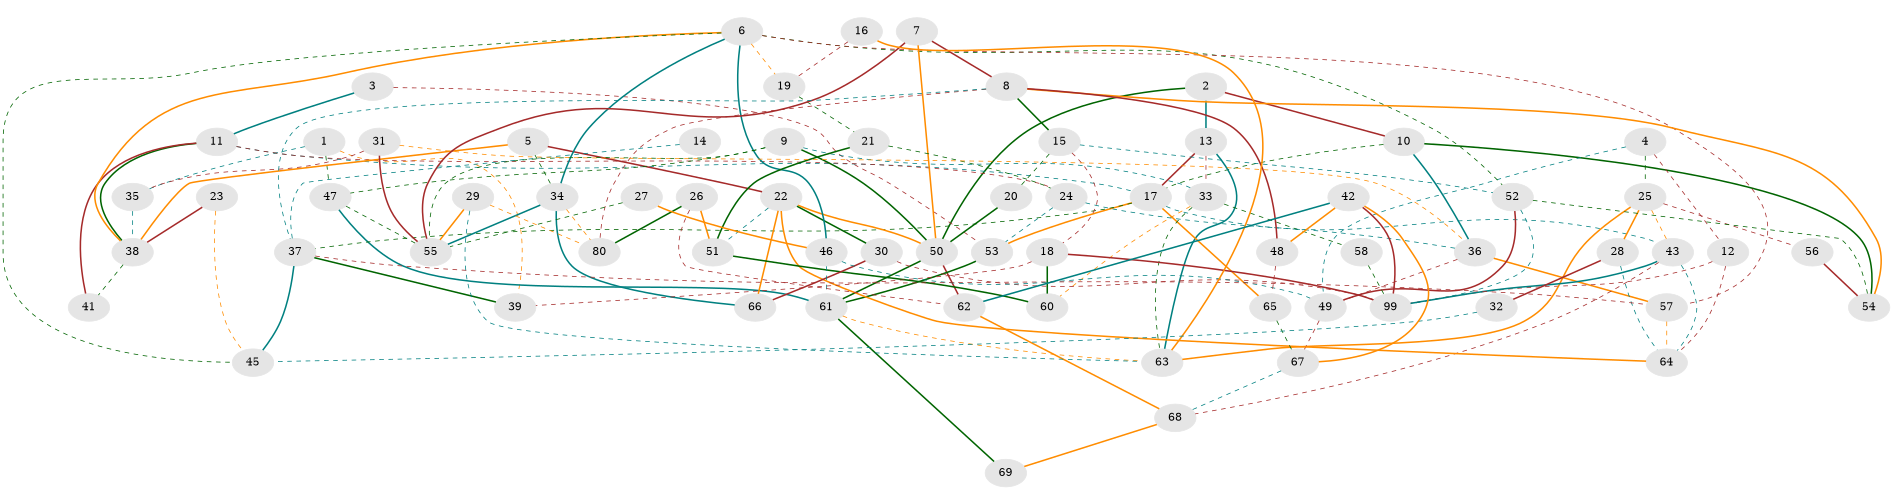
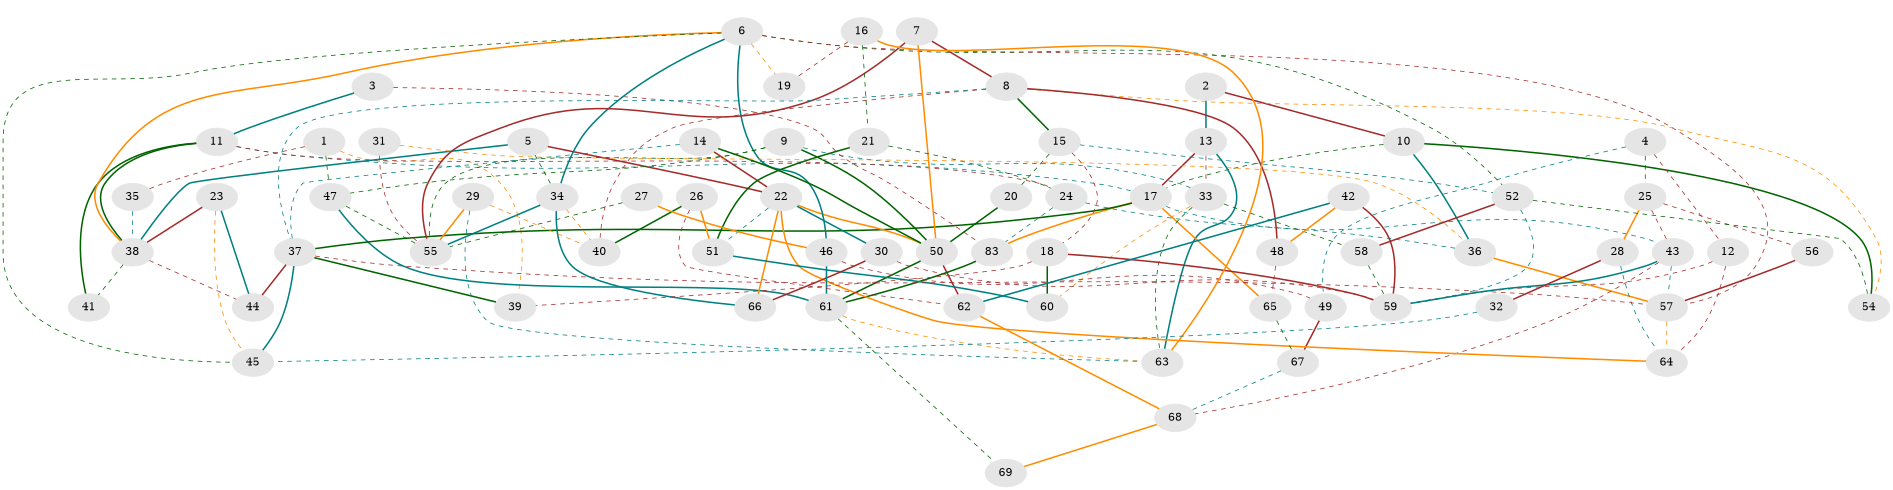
(1500, 109) -> (1500, 109)
(827, 114) -> (865, 87)
(1032, 128) -> (822, 190)
(341, 164) -> (311, 167)
(226, 165) -> (226, 165)
none -> (741, 169)
(240, 171) -> none
(89, 200) -> (89, 200)
(388, 204) -> (388, 204)
(832, 225) -> (832, 225)
(1659, 225) -> (1659, 225)
(765, 231) -> (765, 231)
(600, 252) -> (600, 252)
(992, 252) -> (992, 252)
(874, 276) -> (874, 276)
(1111, 277) -> (1111, 277)
(826, 280) -> (826, 280)
(1400, 280) -> none
(1841, 280) -> (1754, 276)
(1477, 285) -> (1426, 229)
none -> (253, 307)
(1391, 307) -> (1391, 307)
(1426, 308) -> none
(1697, 309) -> (1670, 280)
(1312, 335) -> (1312, 335)
(1433, 341) -> none
(916, 390) -> (916, 390)
